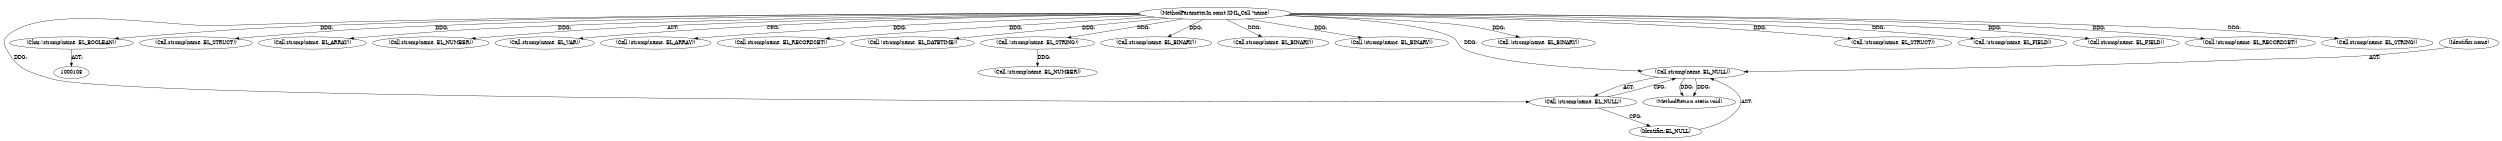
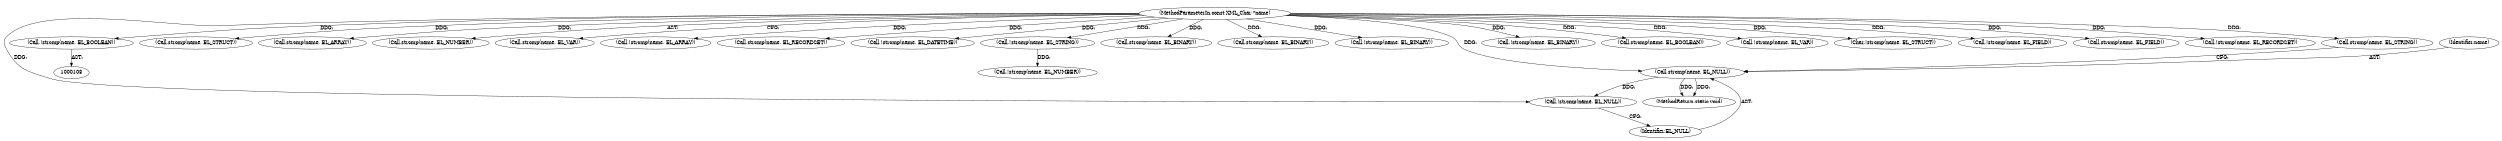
(1215, 13) -> (1215, 13)
(71, 43) -> (71, 43)
none -> (1661, 43)
none -> (1777, 43)
(1893, 43) -> (1893, 43)
(1630, 87) -> (1630, 87)
(1640, 89) -> (2043, 63)
